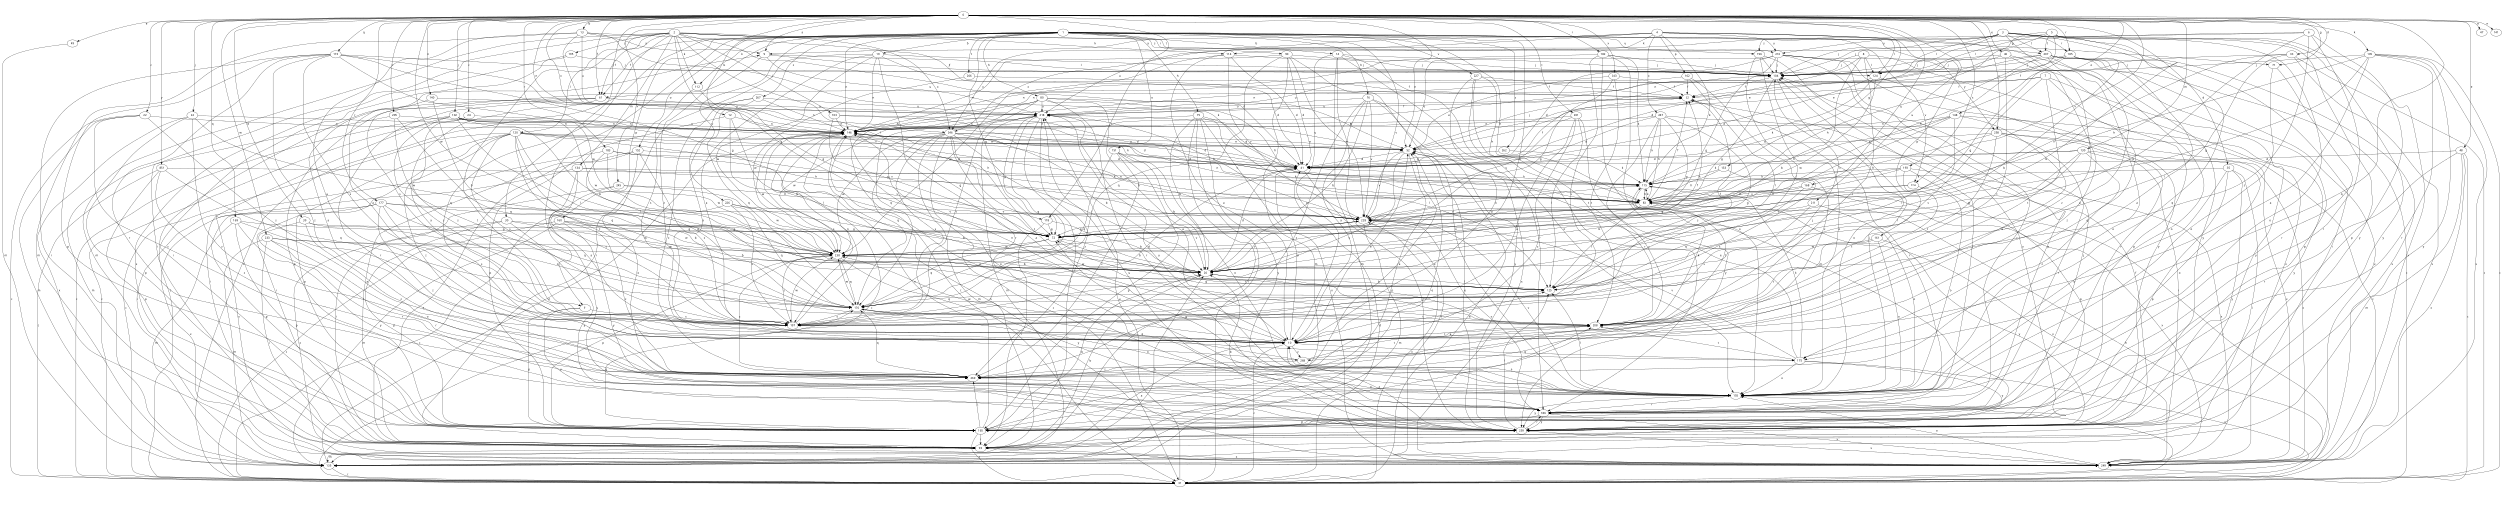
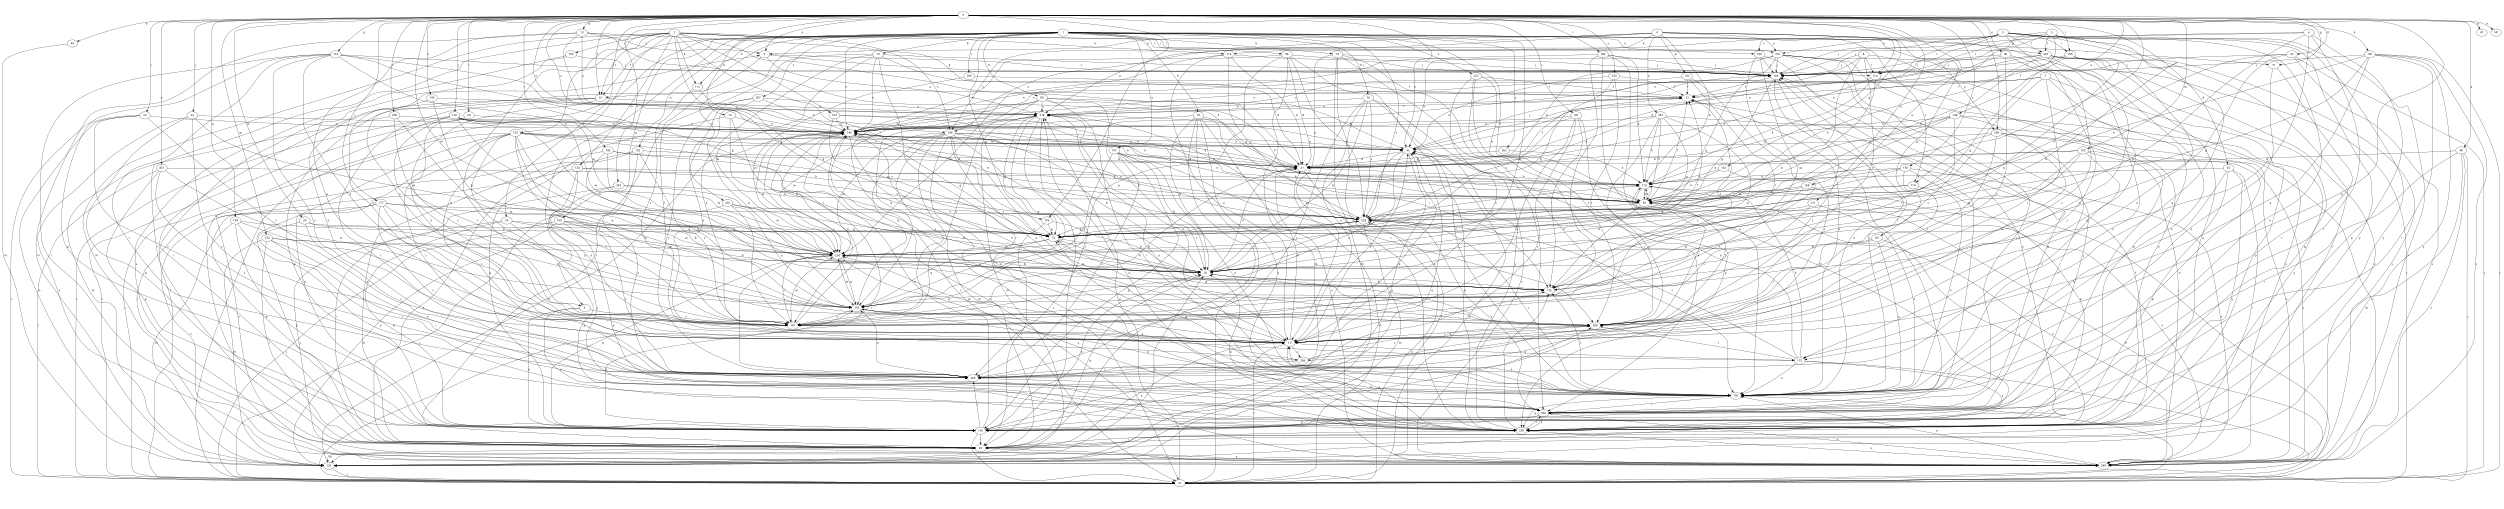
none -> (1371, 236)
